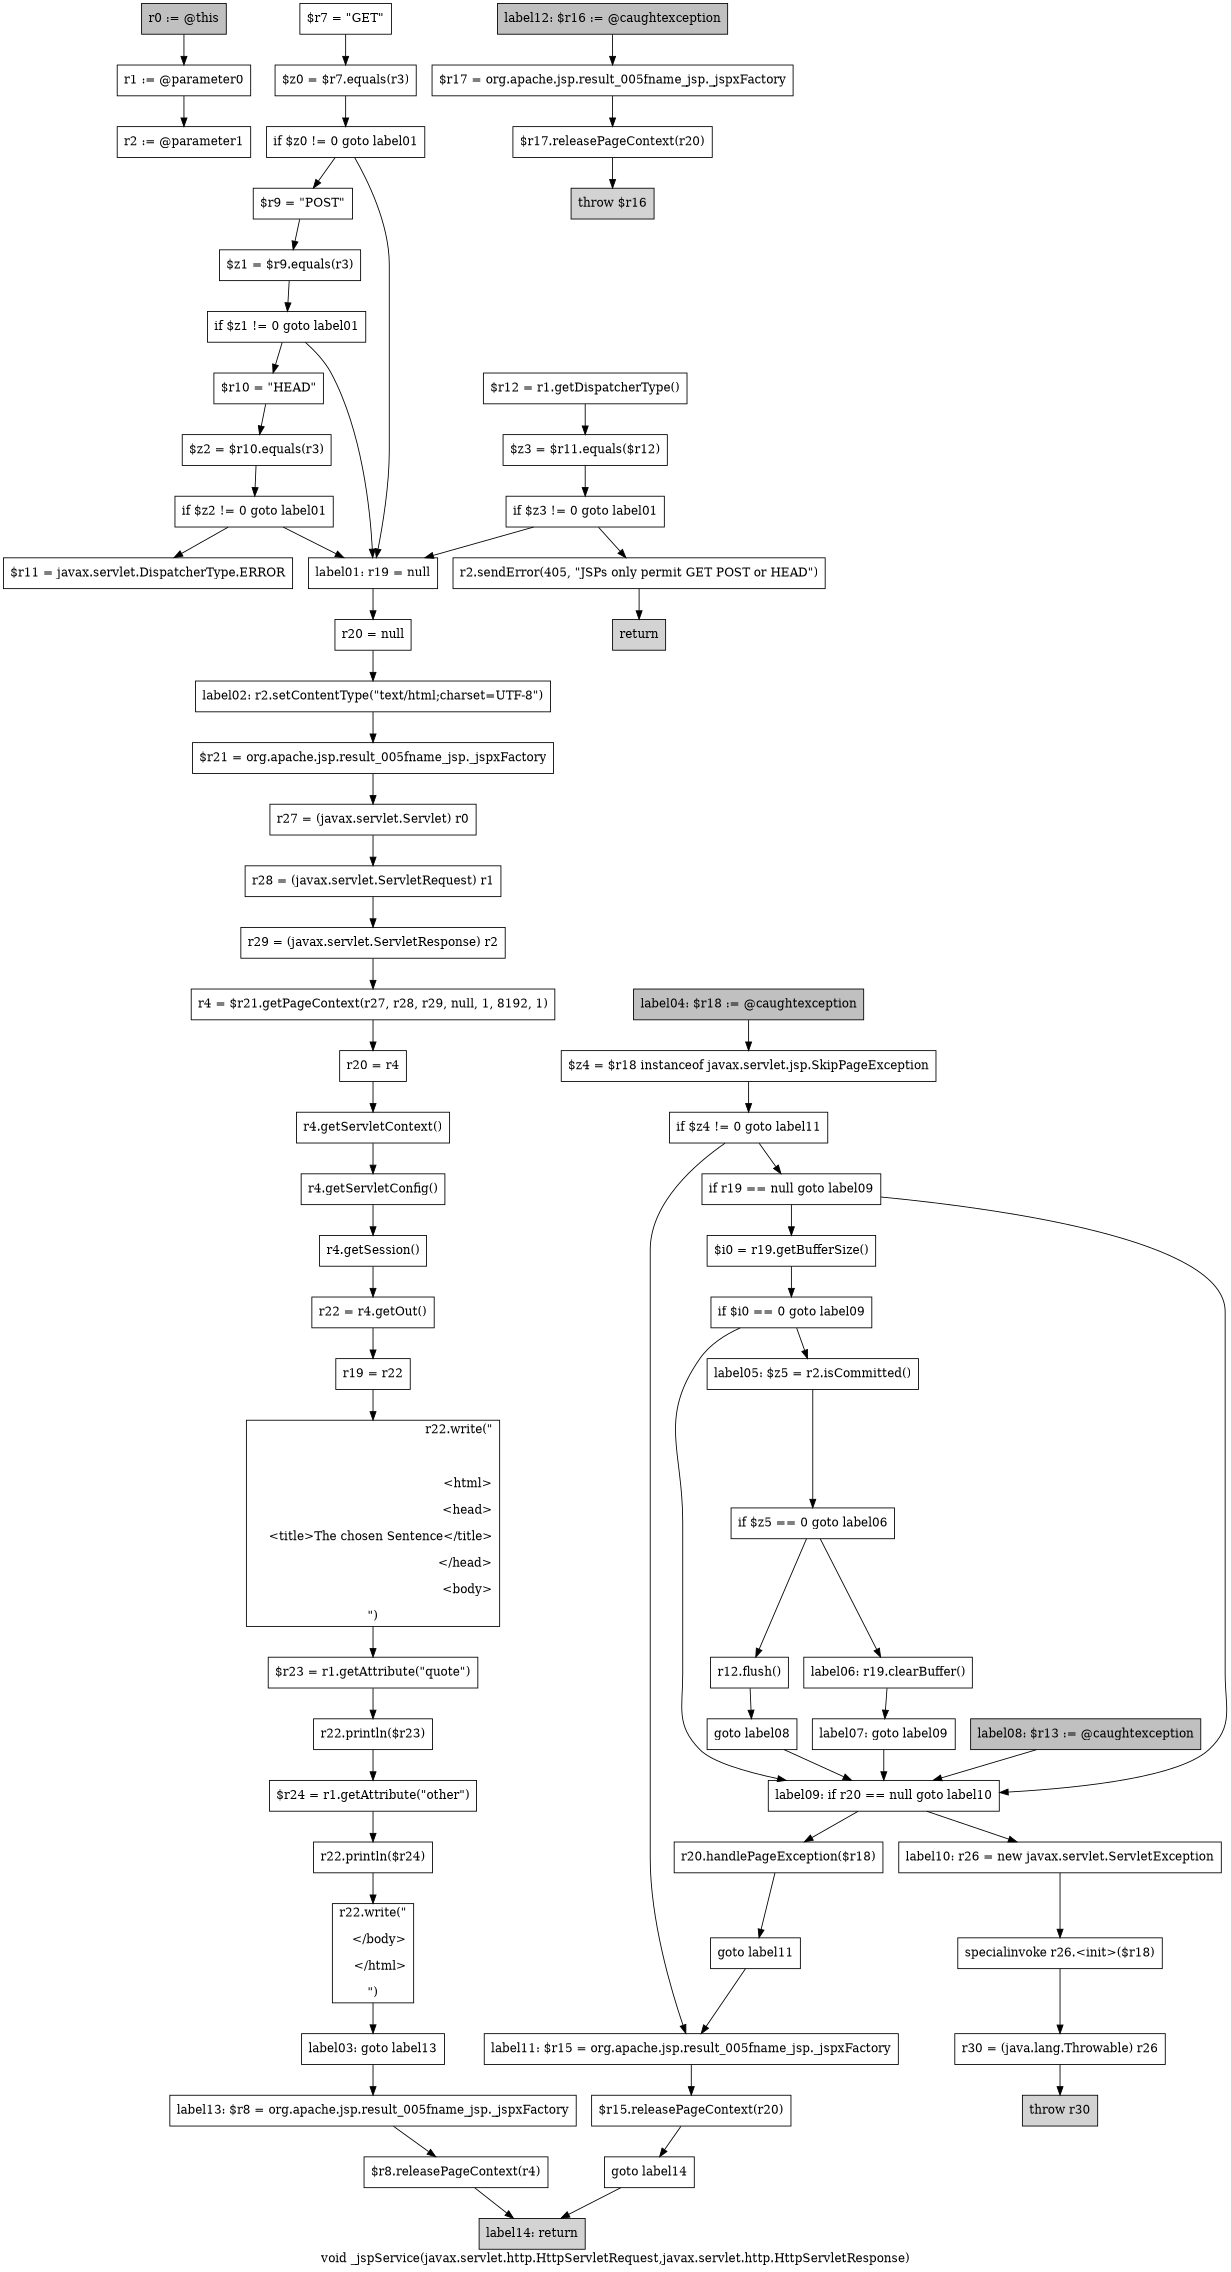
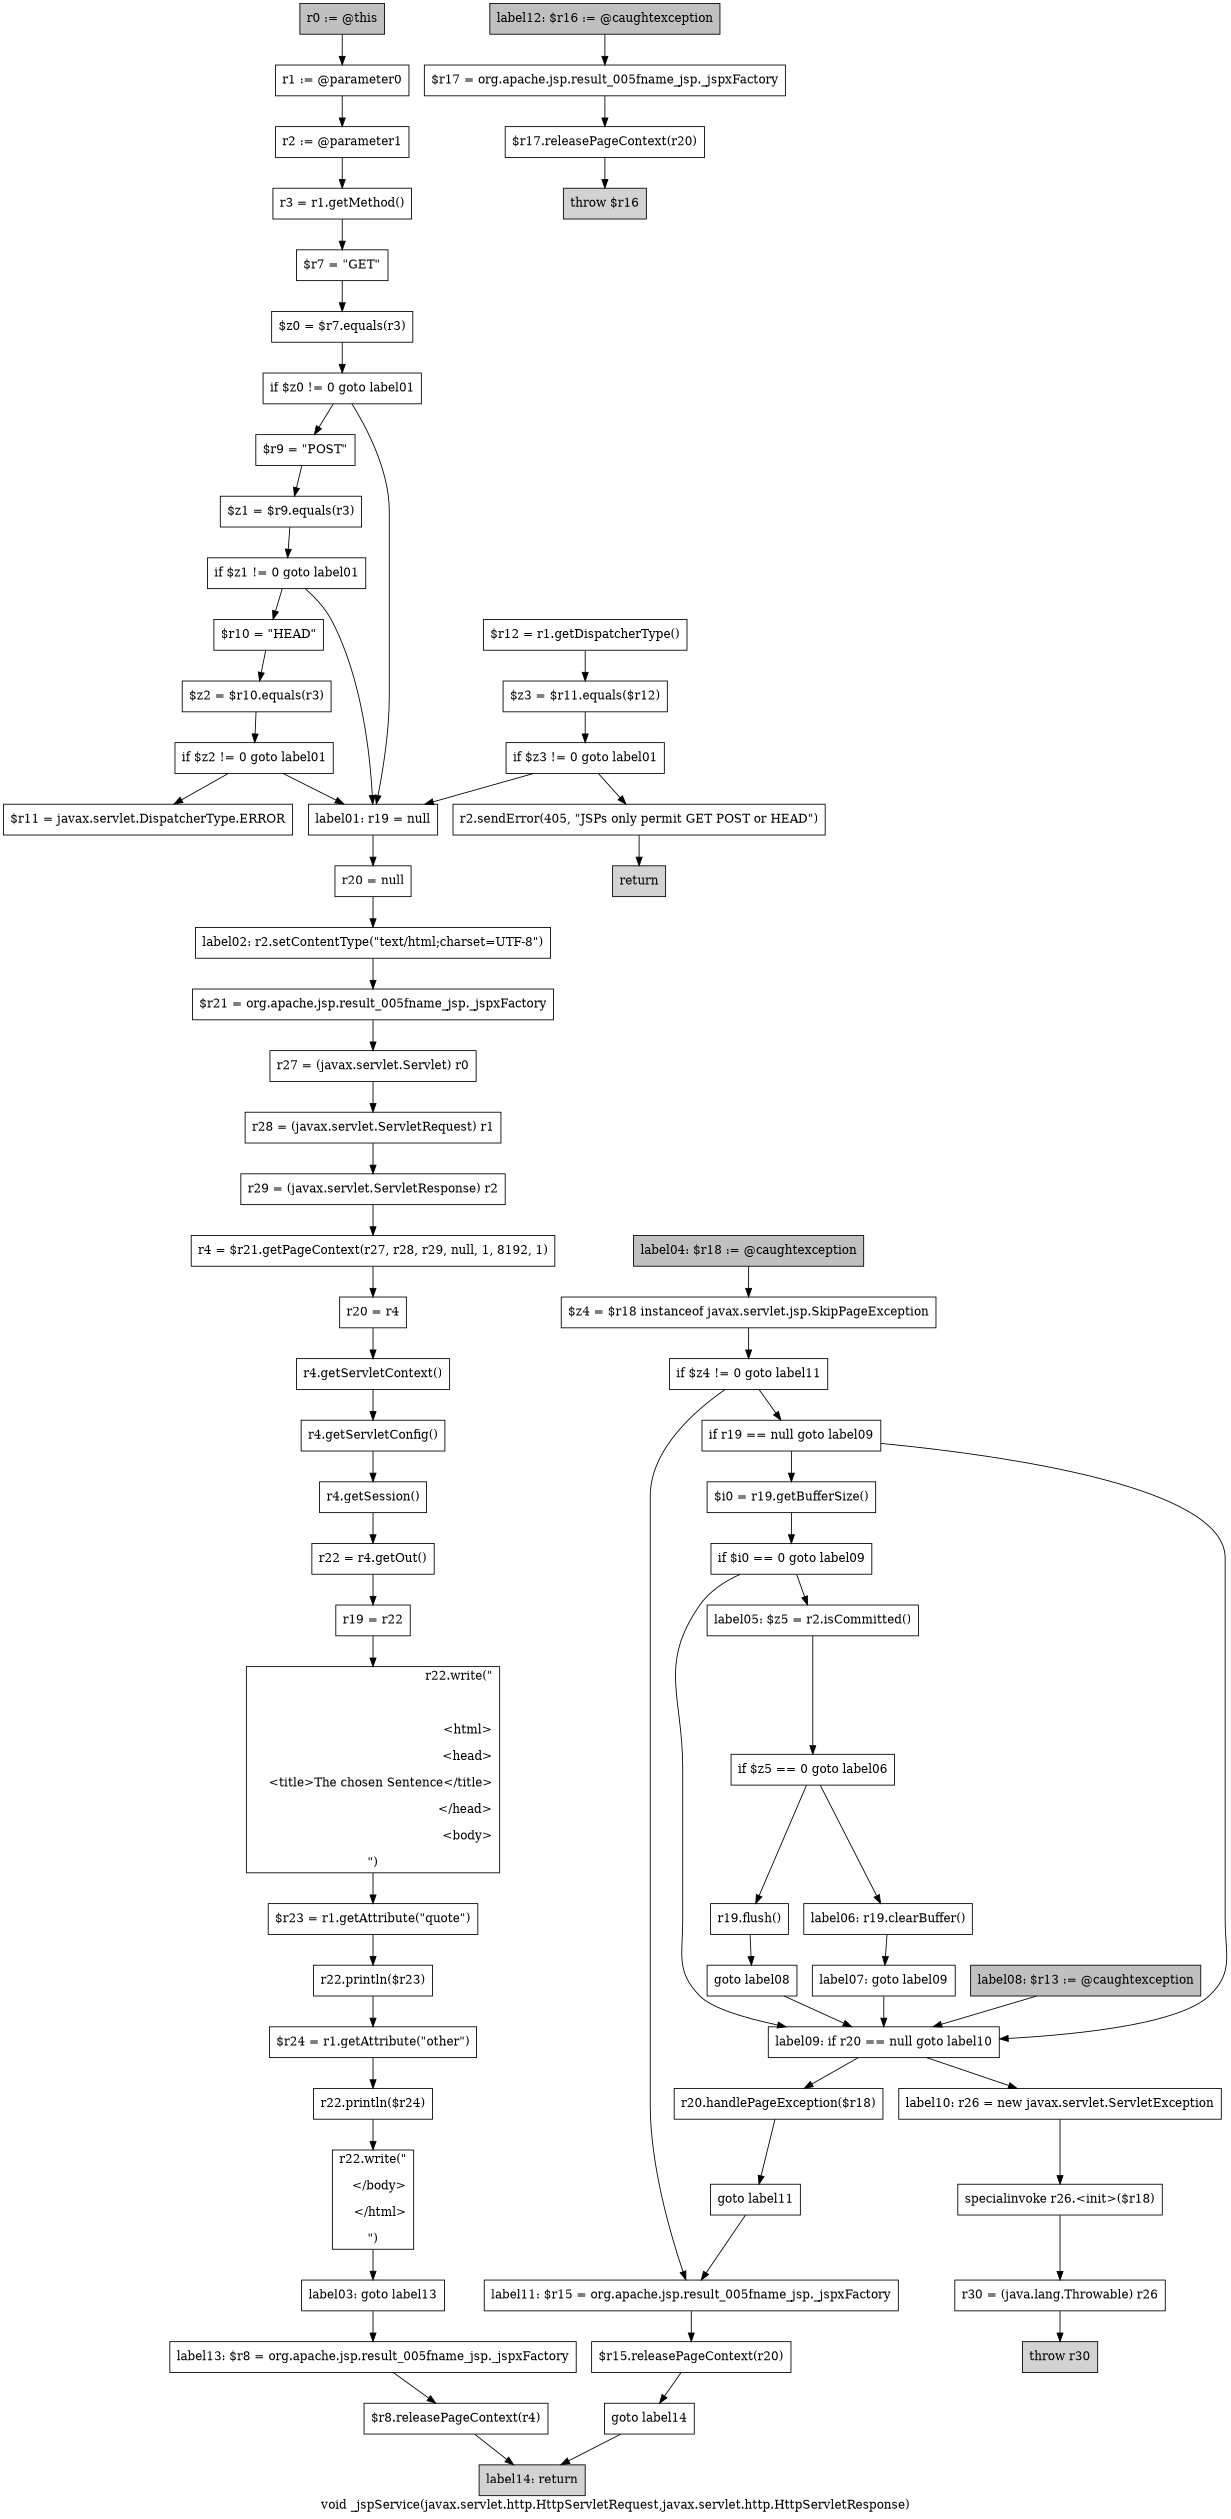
none -> (342, 204)
(749, 1673) -> (749, 1919)
